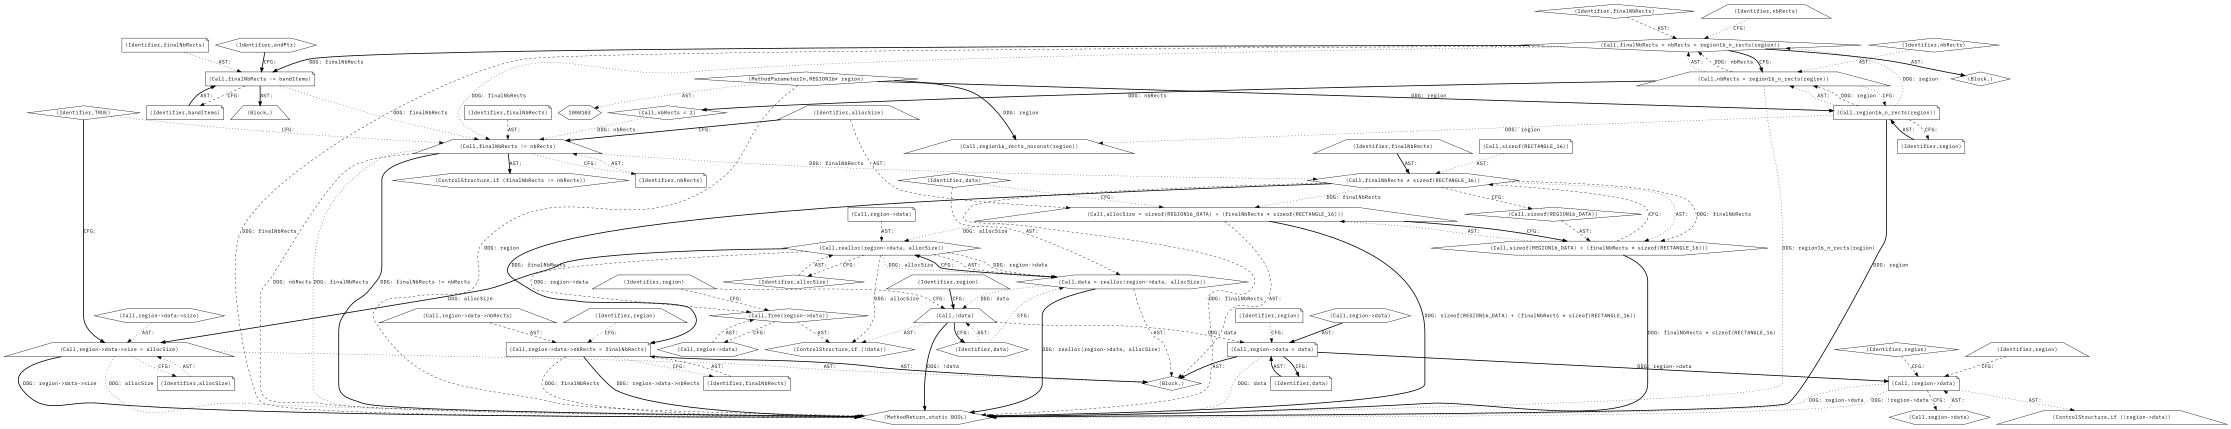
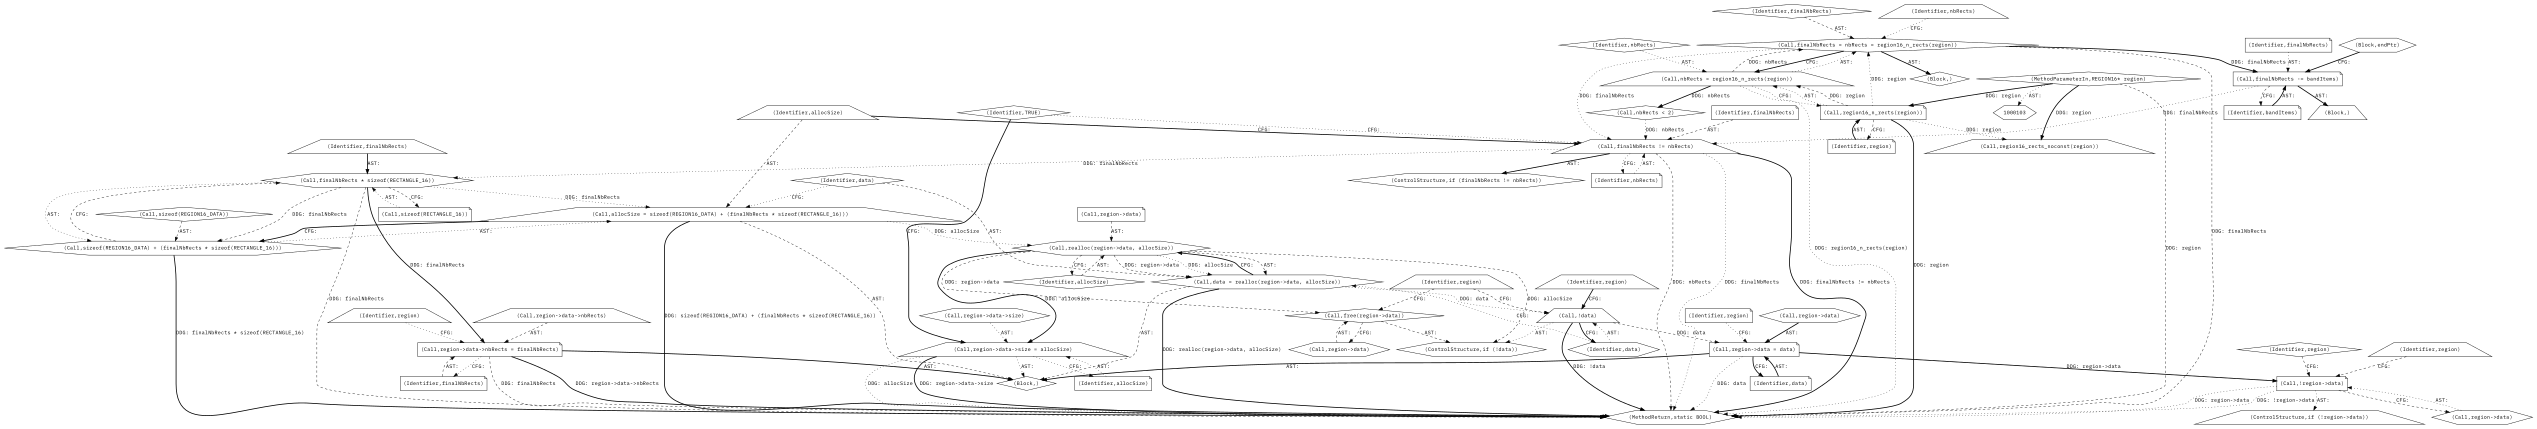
(266, 45) -> (2378, 45)
(1485, 198) -> (403, 194)
